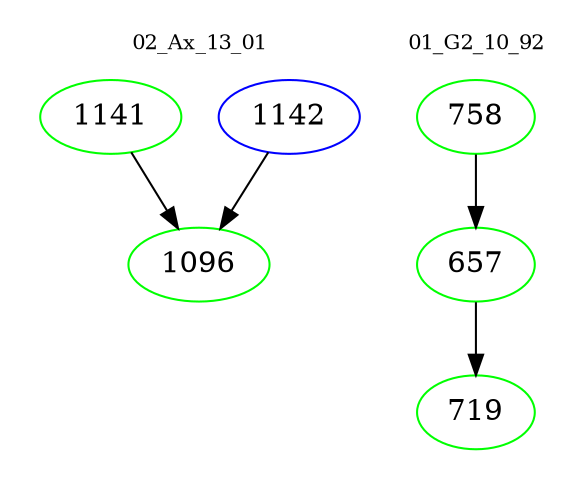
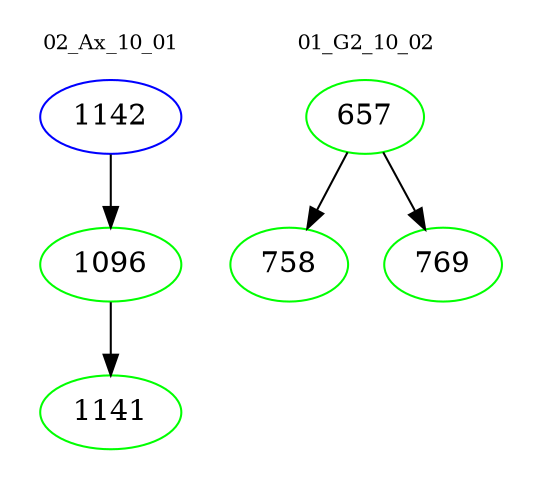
(200, 44) -> (111, 44)
(477, 44) -> (366, 44)
(149, 181) -> (111, 328)
(476, 181) -> (332, 181)
(476, 412) -> (443, 265)
